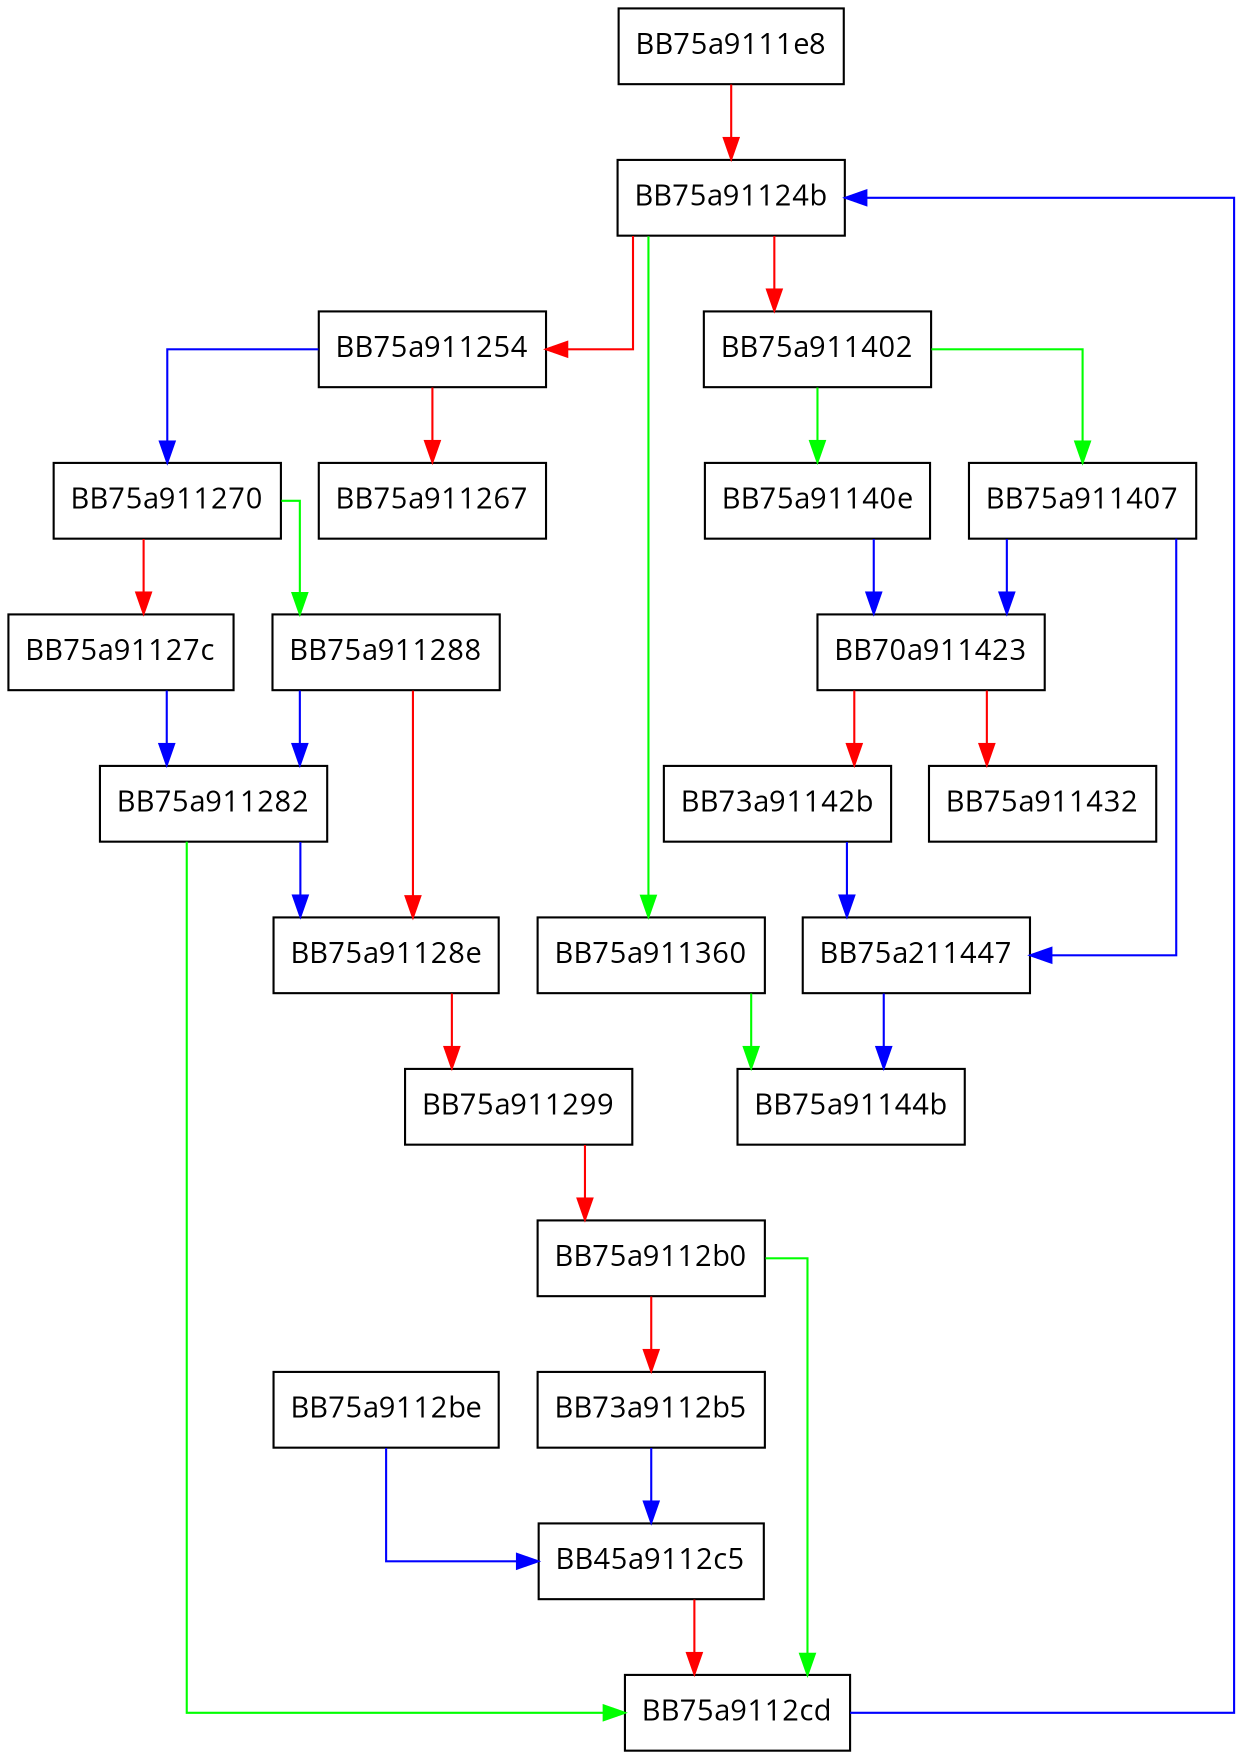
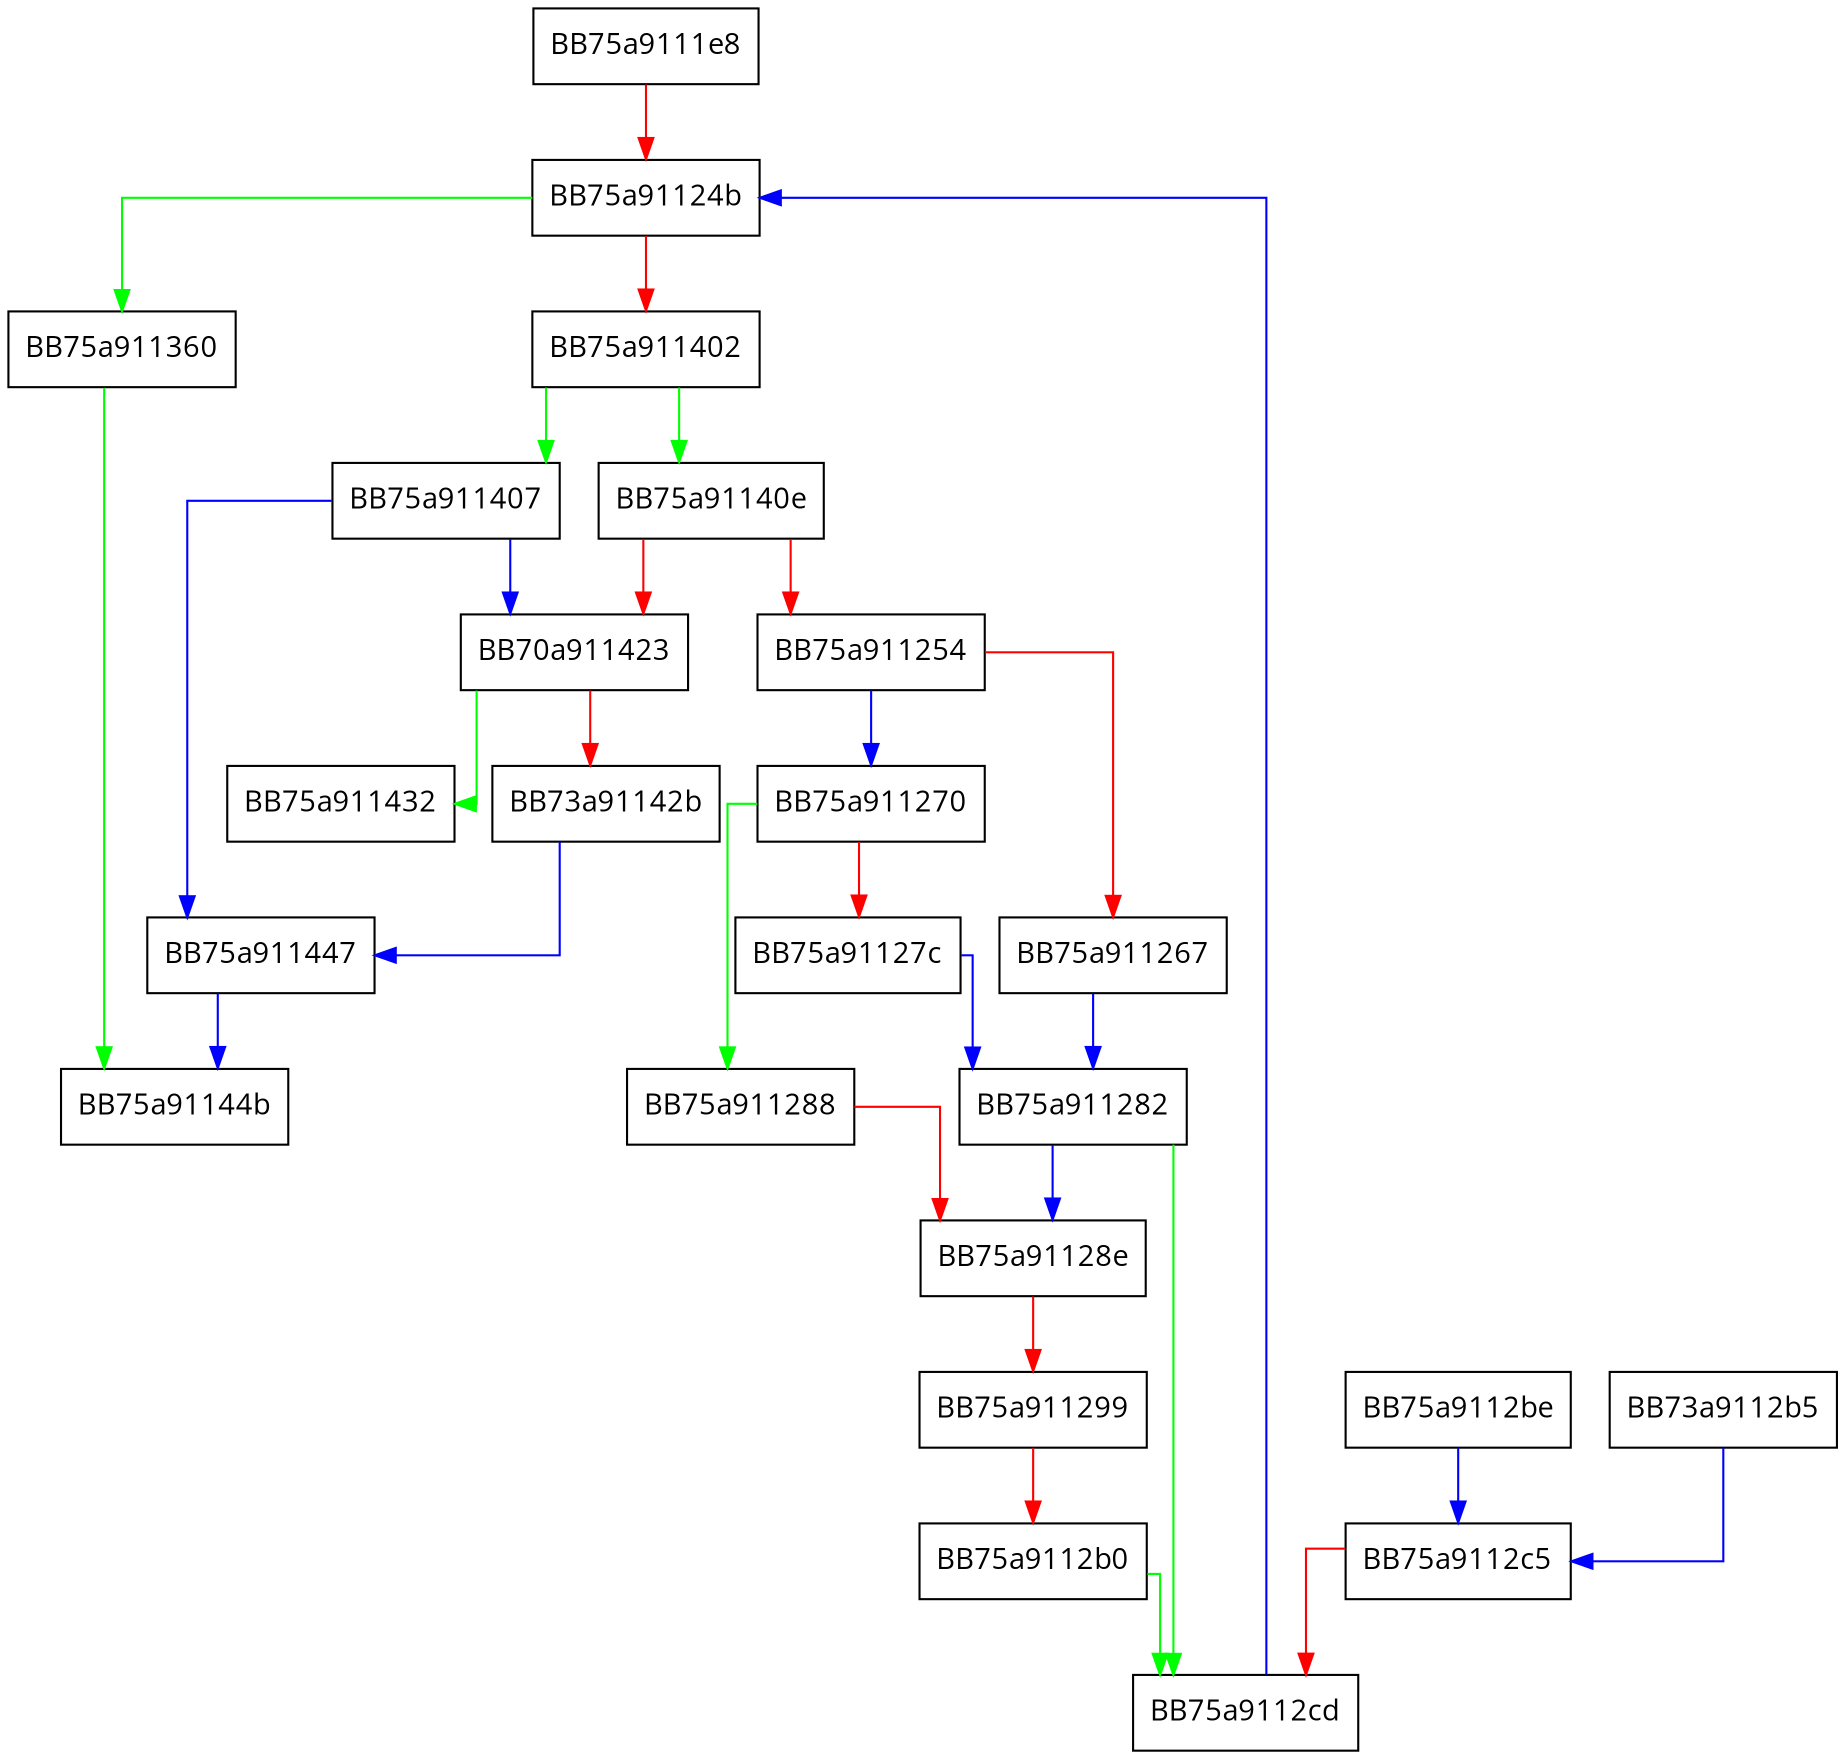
(633, 326) -> (791, 566)
(874, 566) -> (643, 566)
(300, 717) -> (1093, 1020)
(987, 717) -> (477, 748)
(916, 955) -> (261, 955)
(651, 1323) -> none
(651, 1561) -> (1458, 1561)
